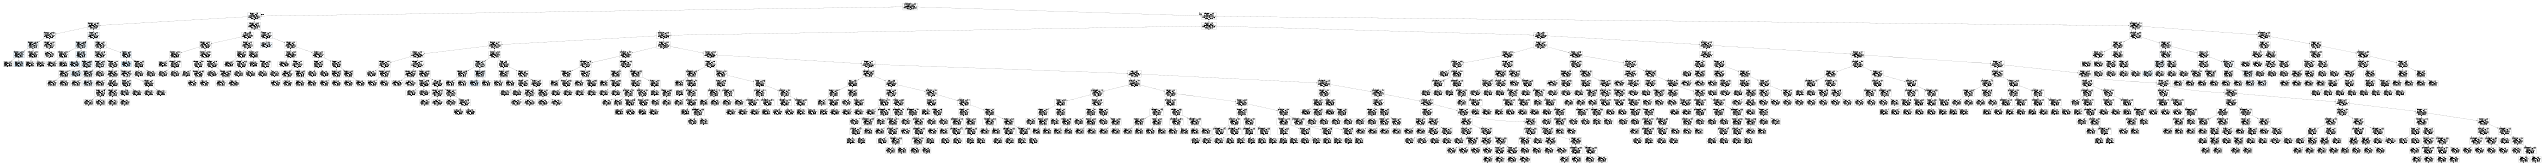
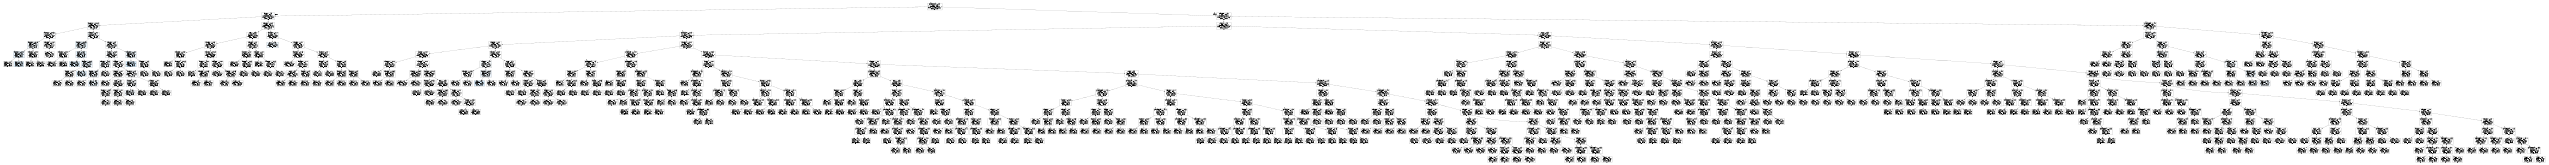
(2148, 74) -> none
(101, 103) -> none
